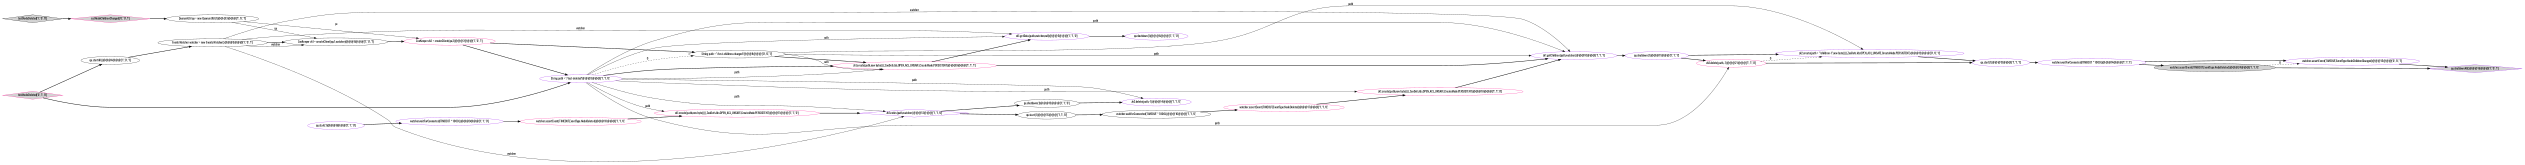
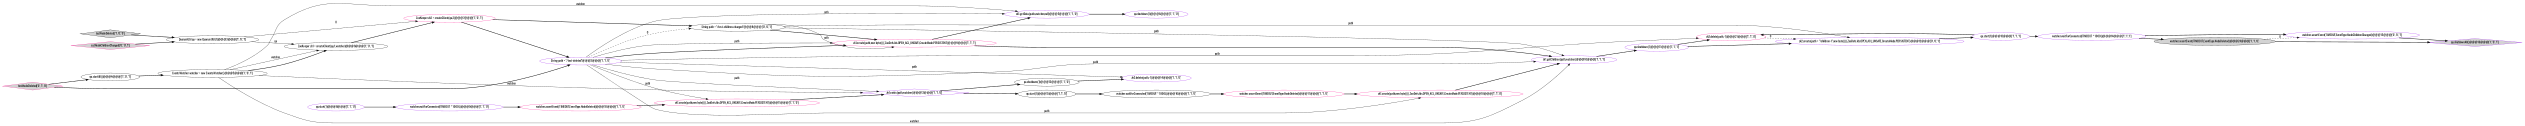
(66, 19) -> (152, 36)
(336, 24) -> (336, 22)
(1868, 63) -> (1869, 34)
